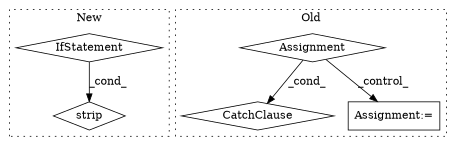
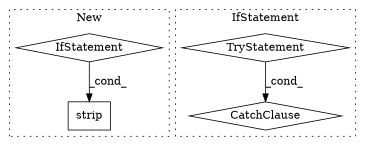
(311, 18) -> (266, 18)
(313, 48) -> (266, 48)
(89, 116) -> (89, 116)
(394, 116) -> none
